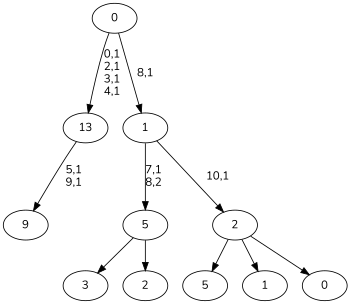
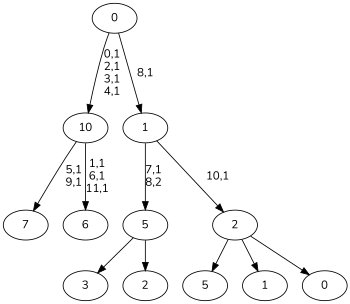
(86, 128) -> (86, 128)
(26, 225) -> (26, 225)
none -> (86, 225)
